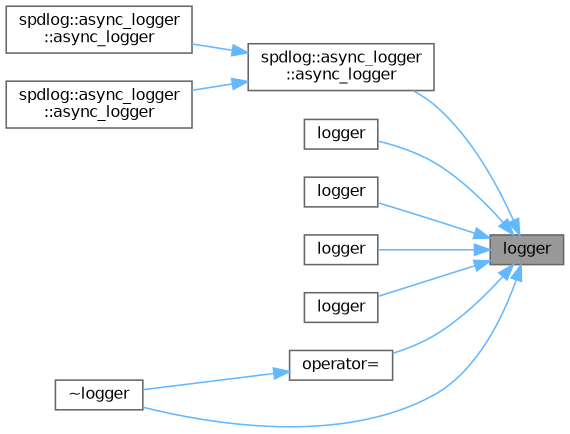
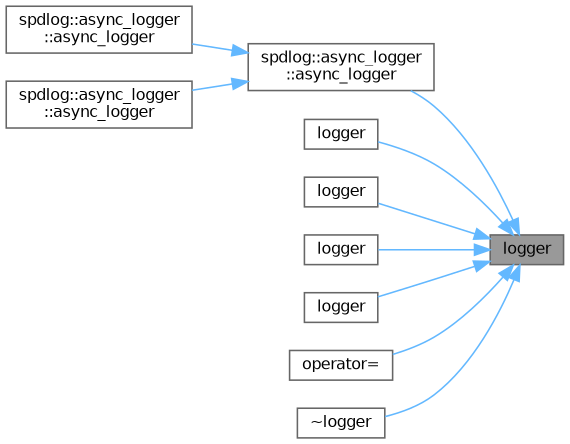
(209, 382) -> none
